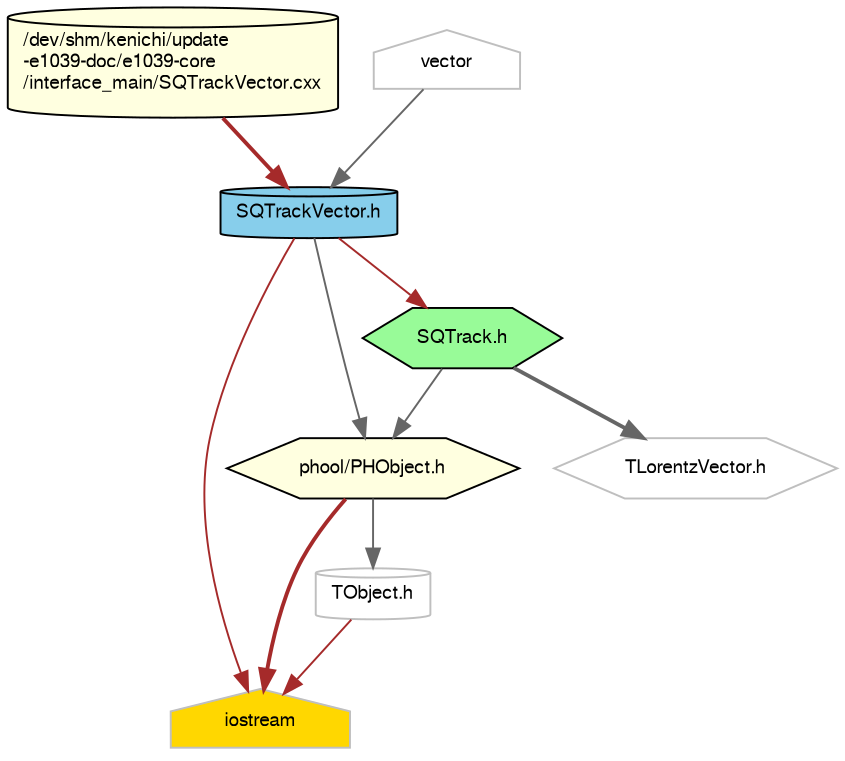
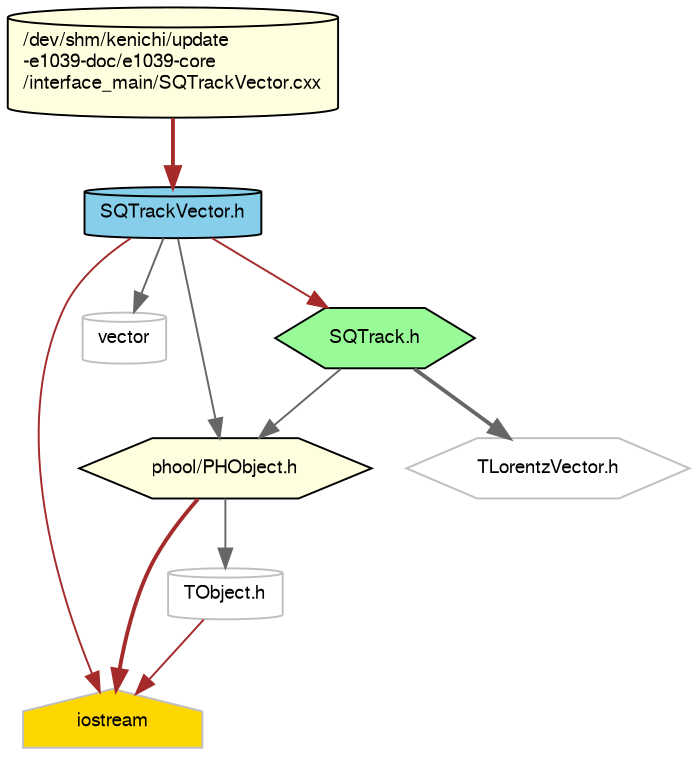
(447, 63) -> (124, 338)
(384, 131) -> (152, 266)
